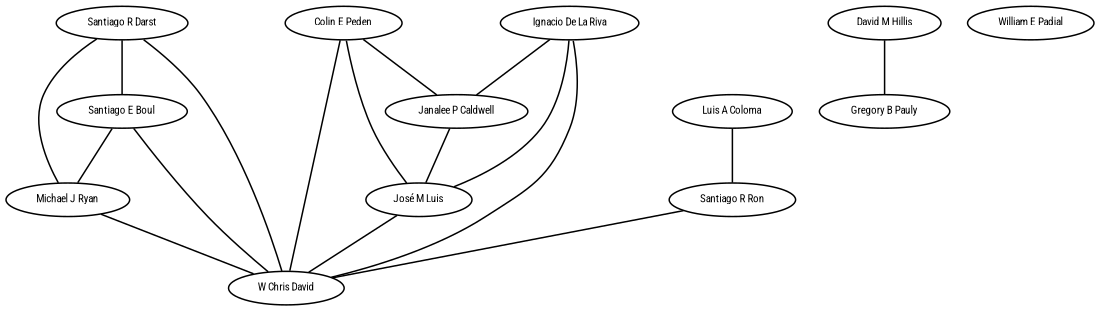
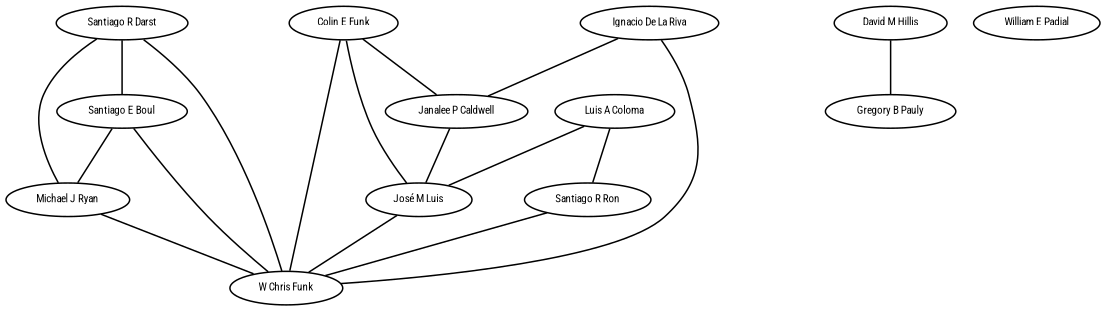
(344, 23) -> (344, 23)
(537, 133) -> (516, 156)
(286, 288) -> (286, 288)
